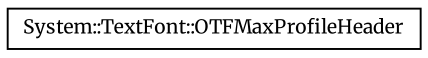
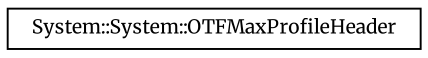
(214, 29) -> (214, 29)
